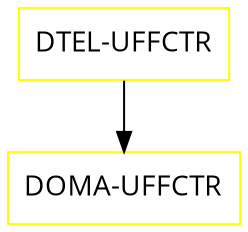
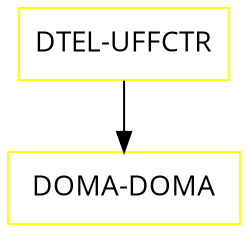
(124, 188) -> (124, 188)
